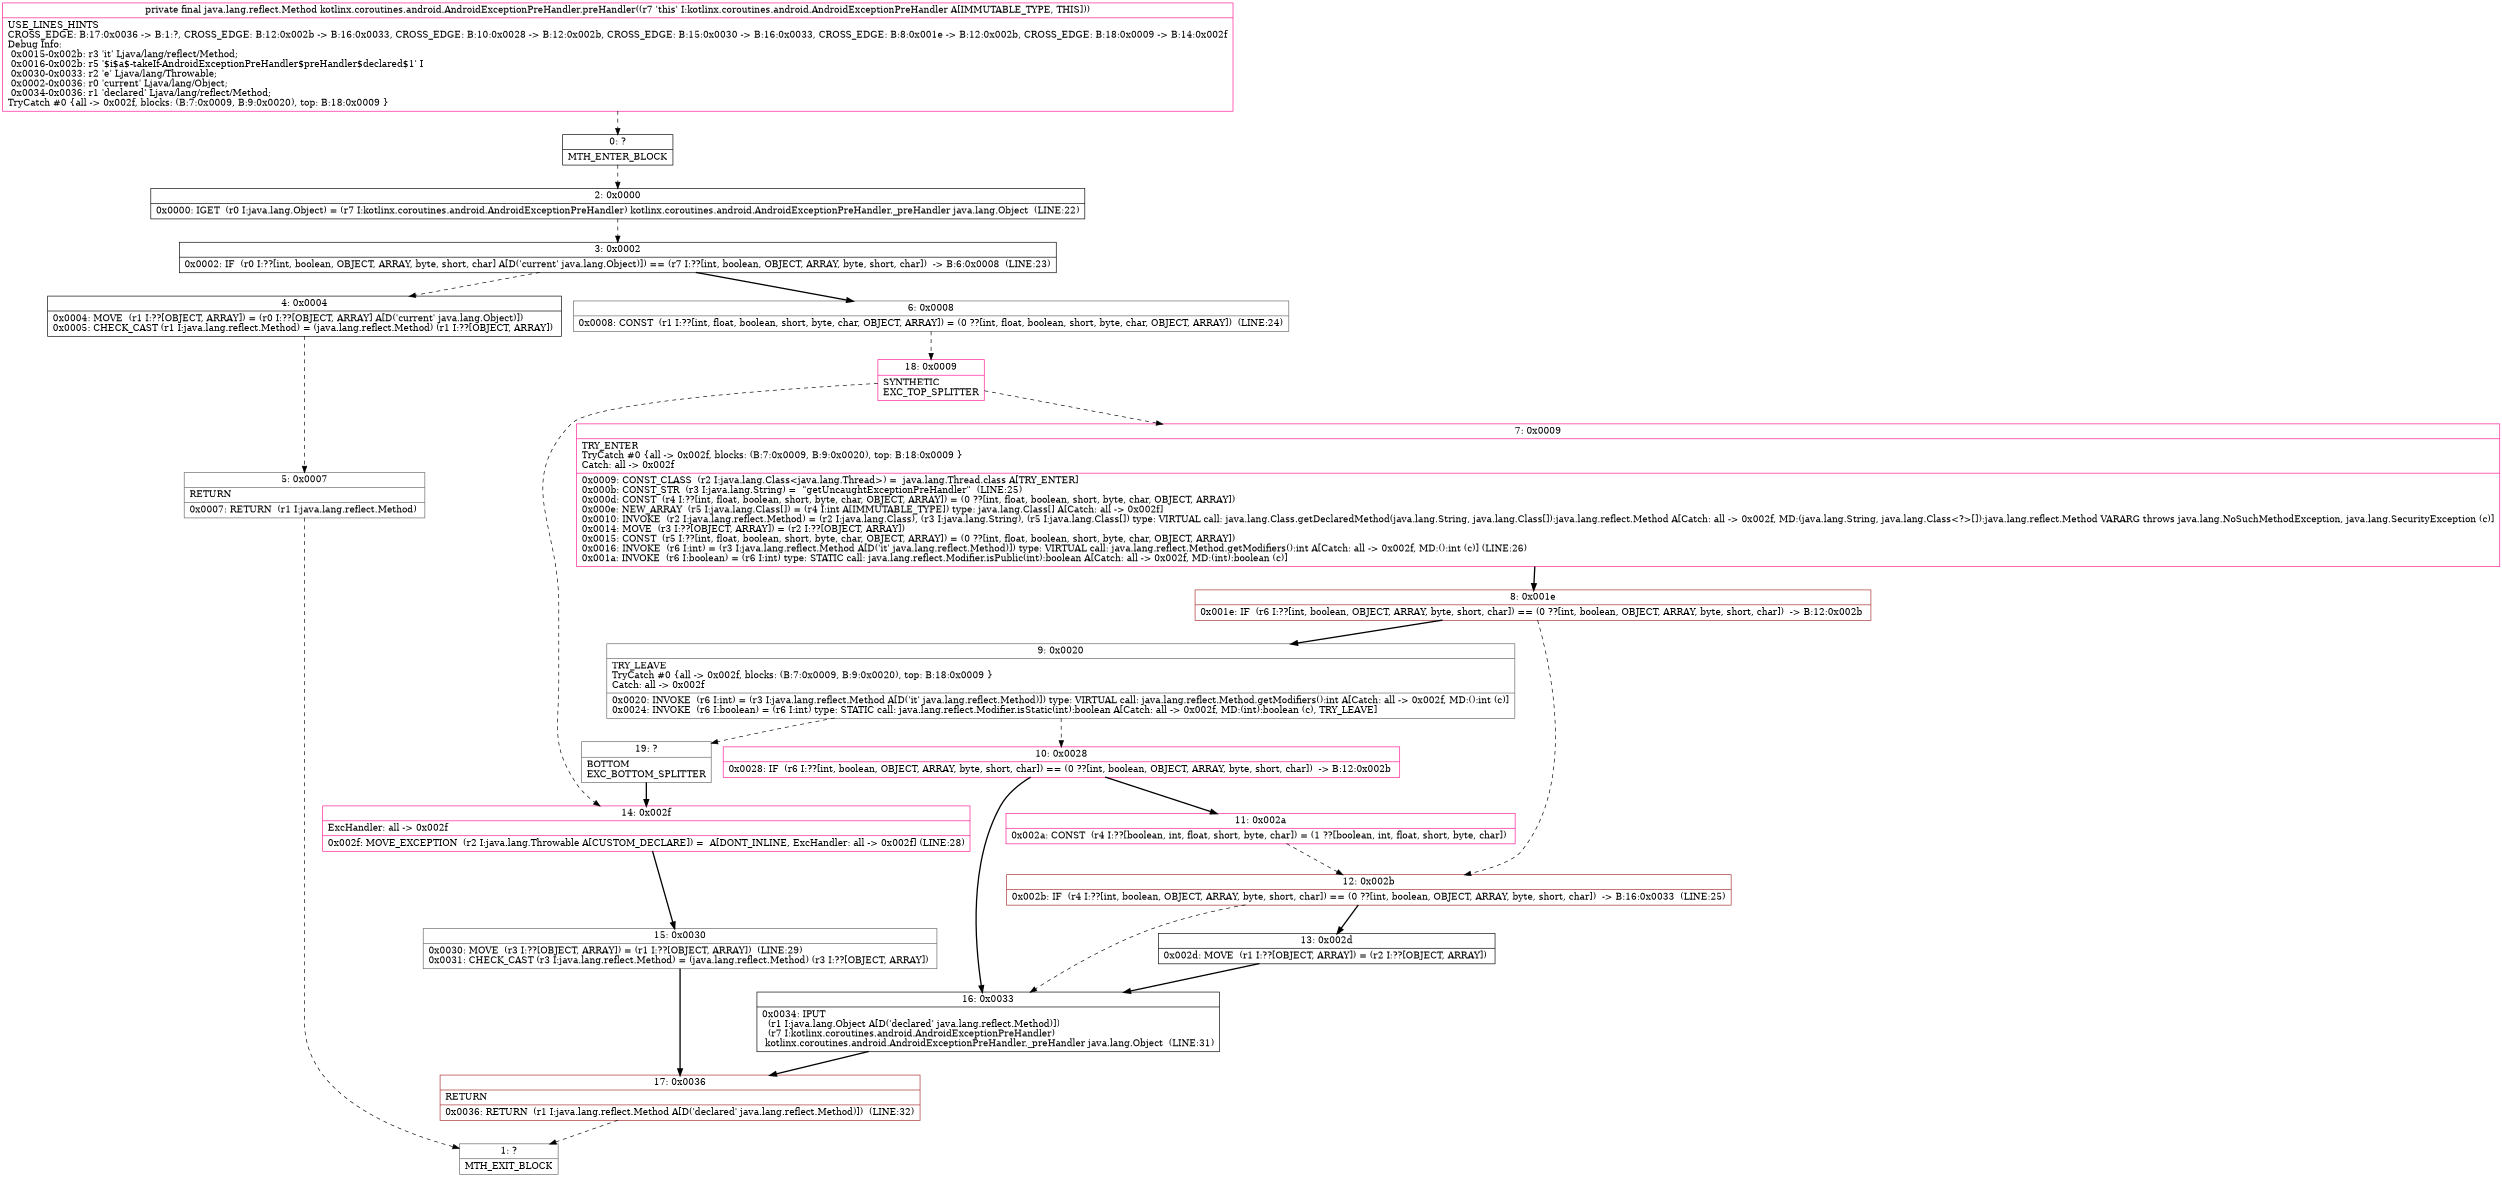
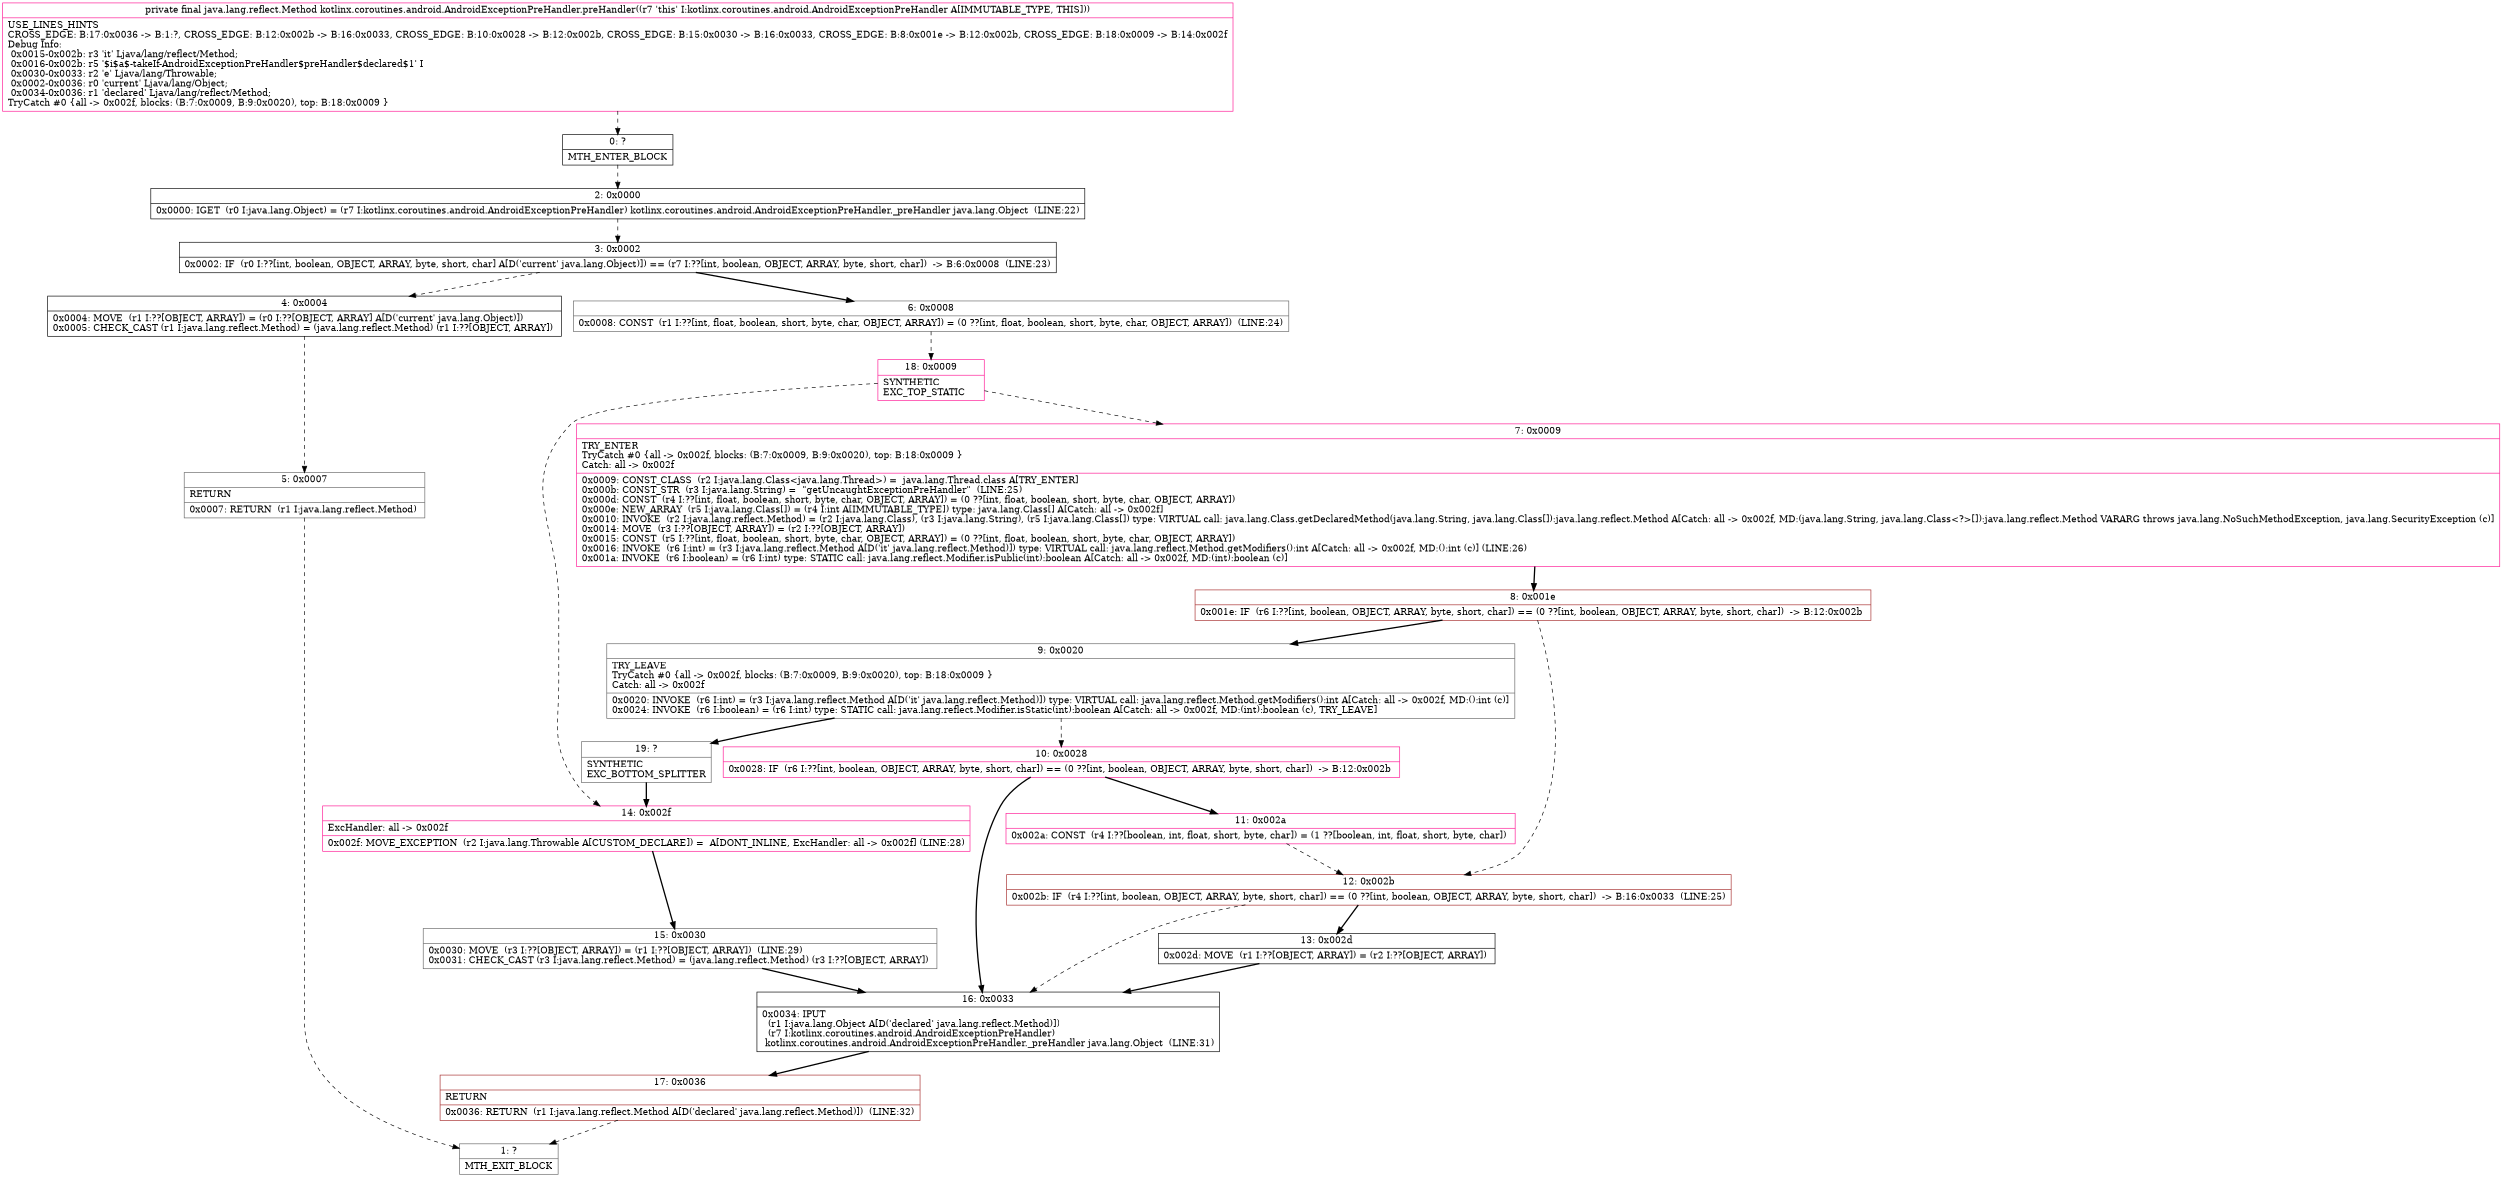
(931, 392) -> (924, 392)
(776, 729) -> (776, 729)
(608, 765) -> (615, 765)
(680, 1019) -> (810, 980)
